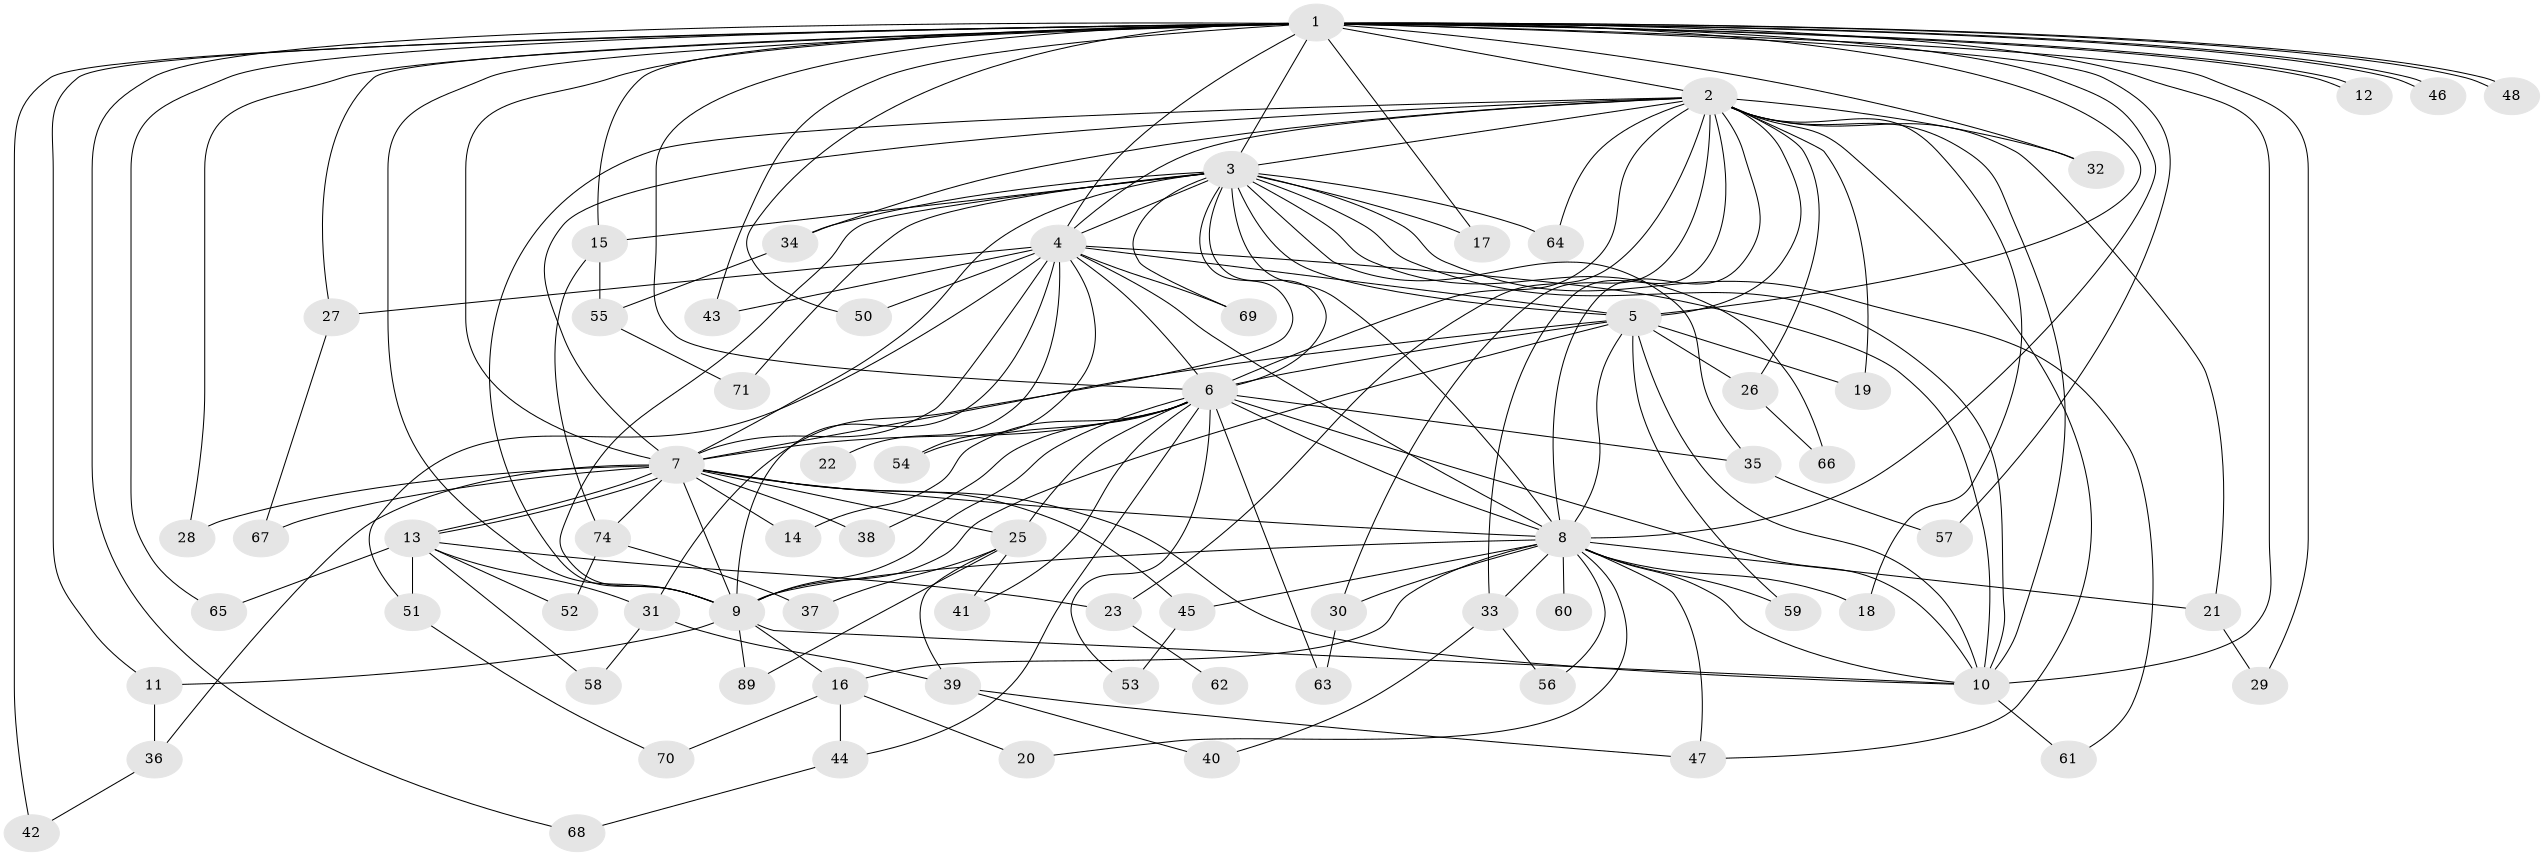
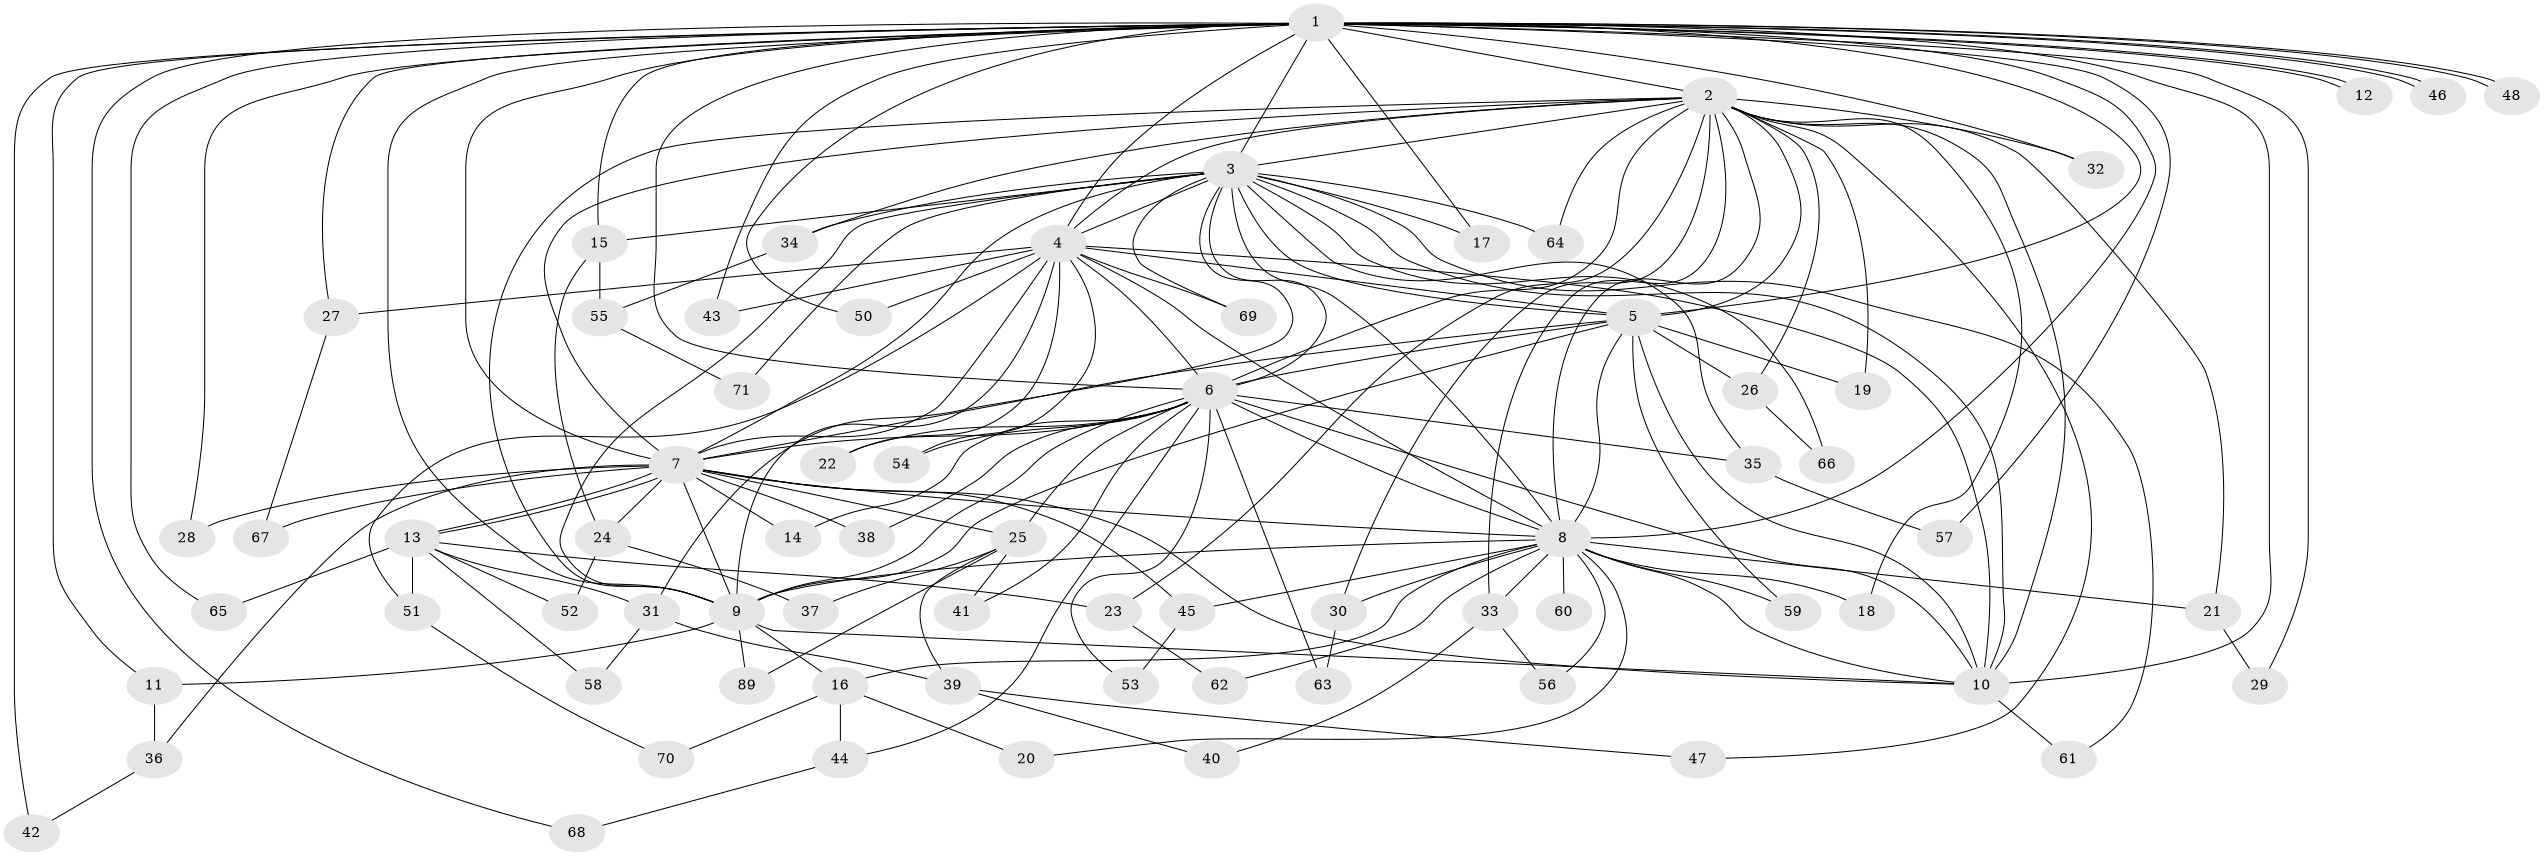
none -> (1018, 427)
(603, 538) -> (603, 538)
(1687, 617) -> (1402, 634)
